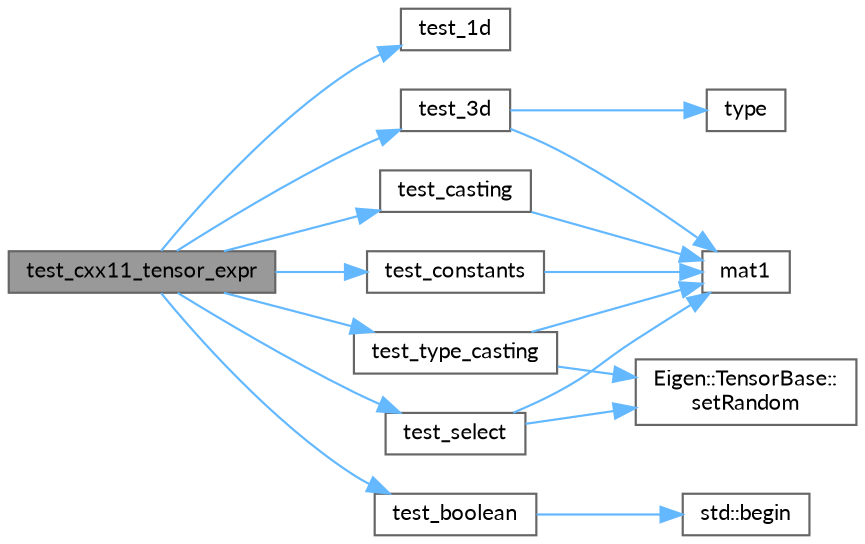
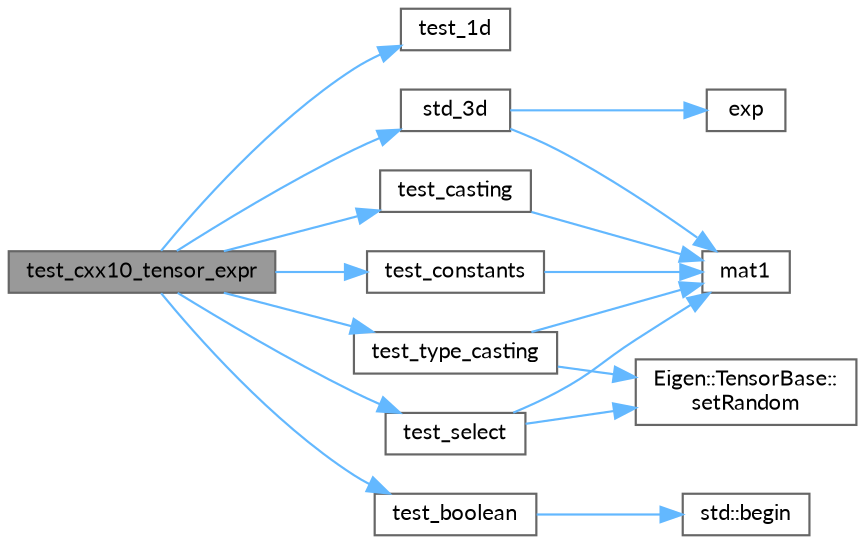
(456, 110) -> (456, 110)
(746, 110) -> (746, 110)
(142, 272) -> (142, 272)
